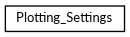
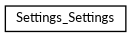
(65, 19) -> (66, 19)
